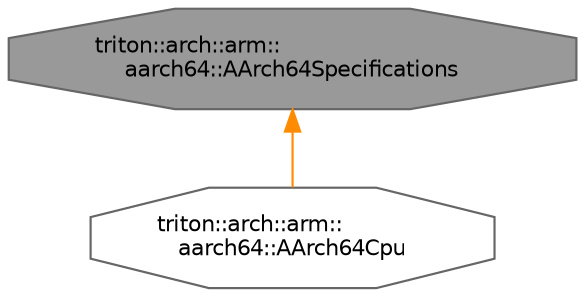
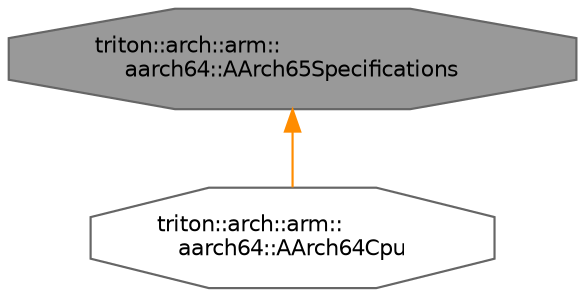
(293, 59) -> (293, 59)
